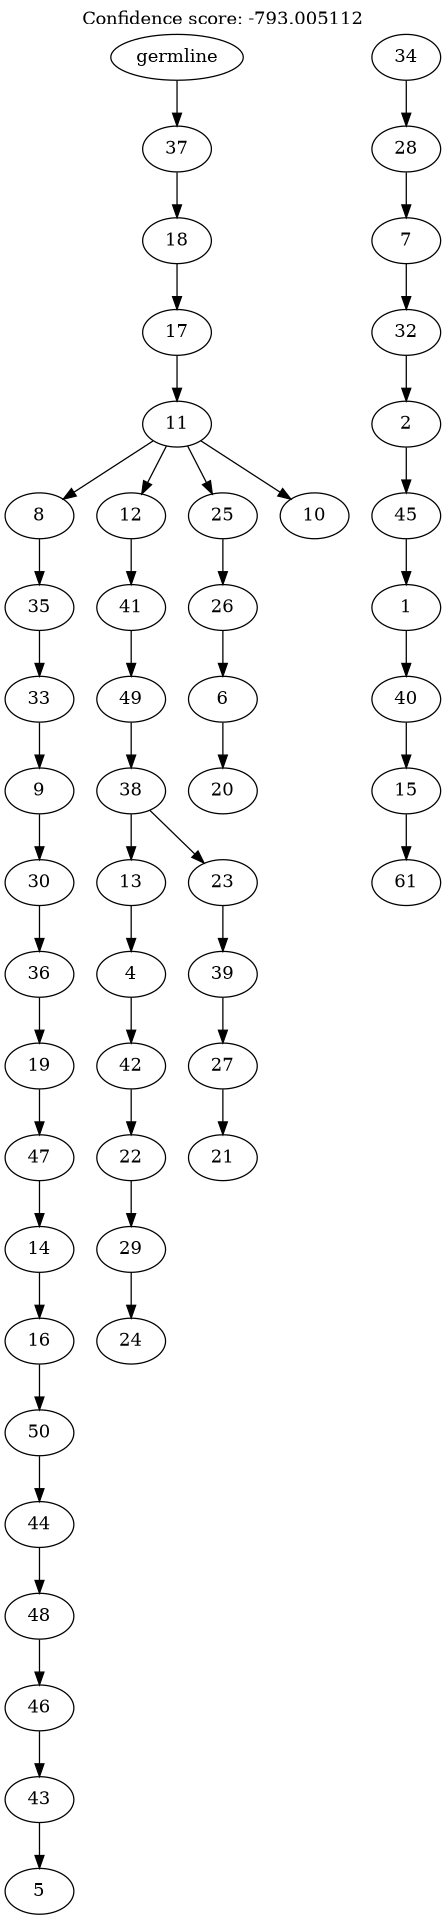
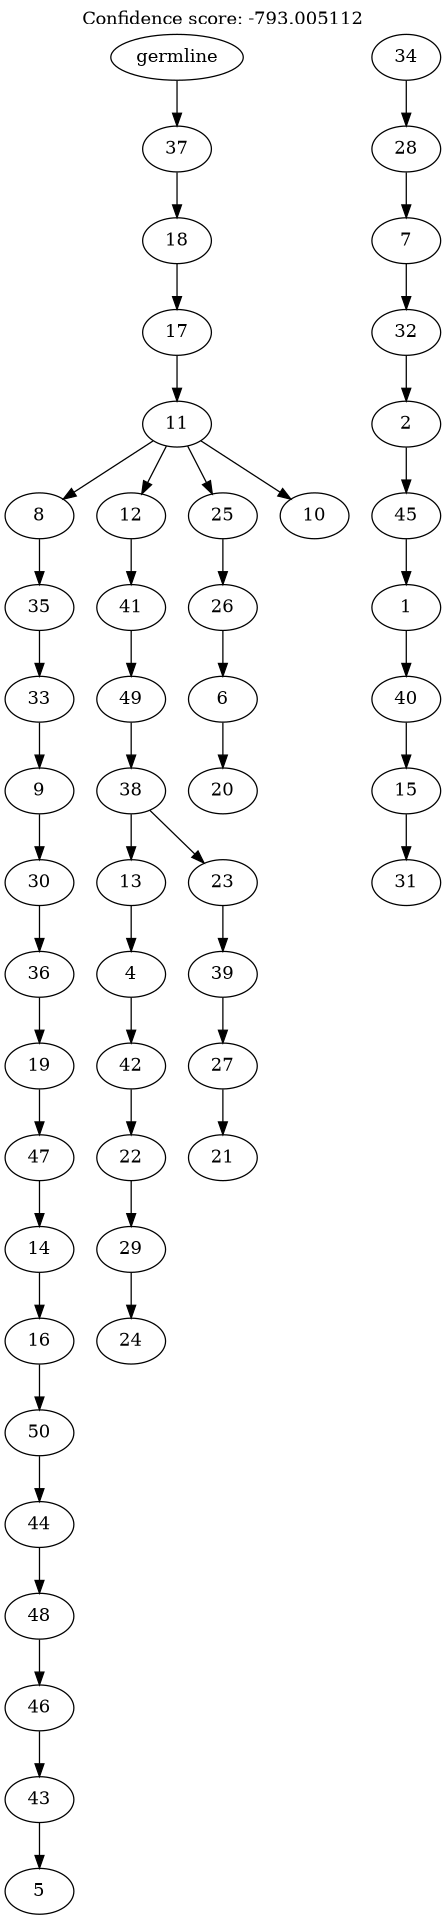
(406, 883) -> (406, 883)
